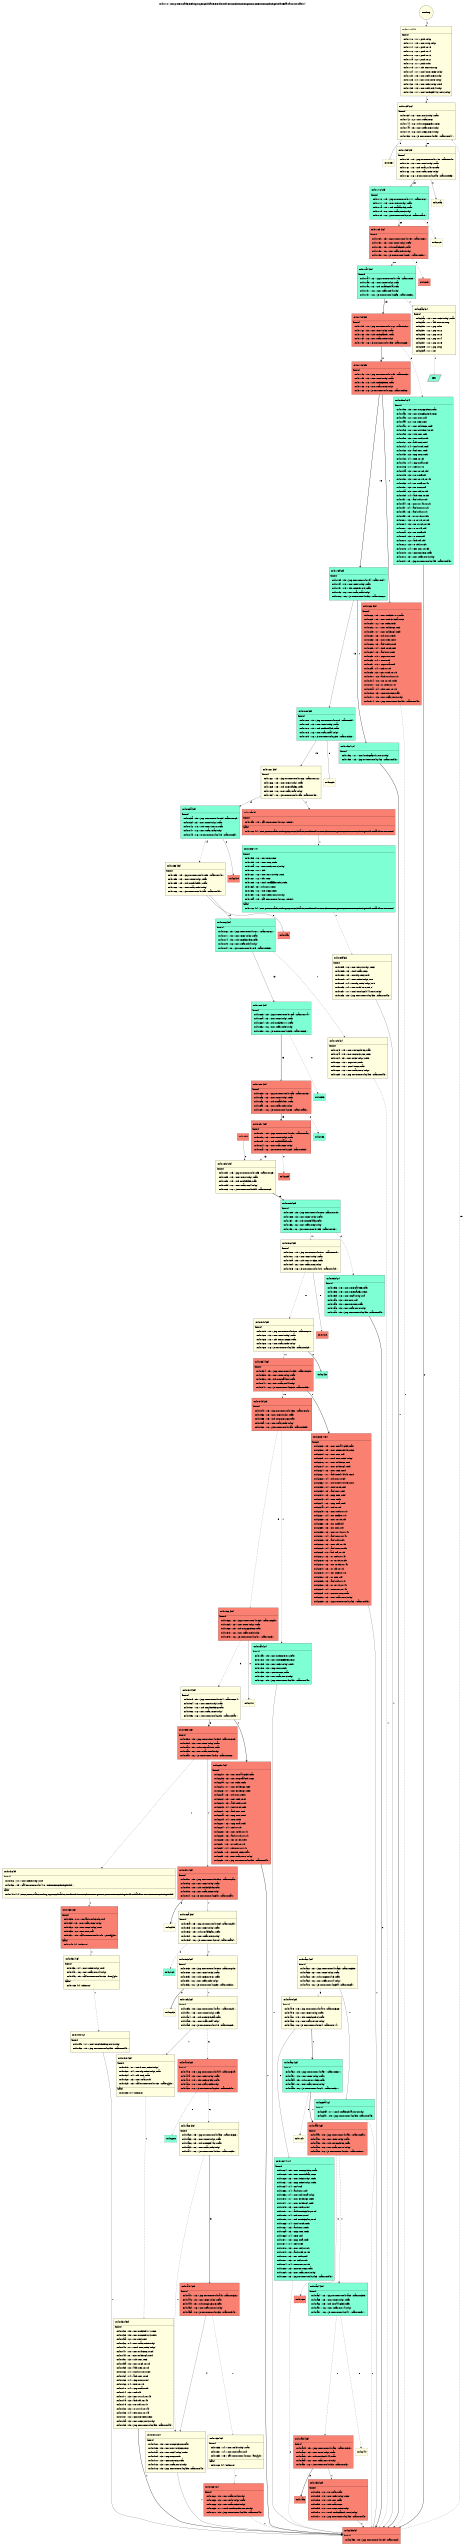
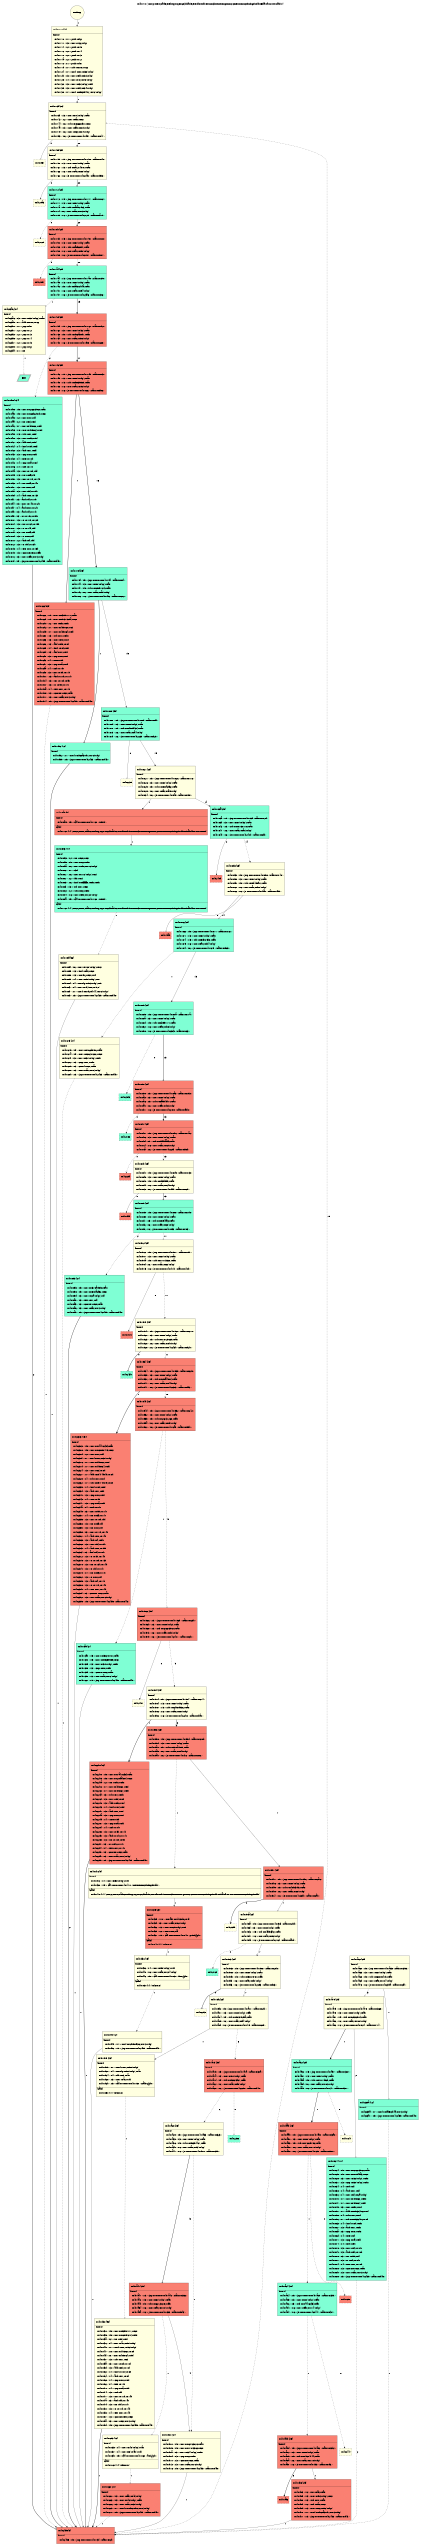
(244, 1150) -> (131, 1201)
